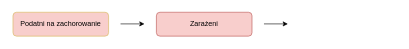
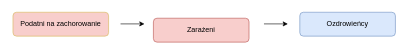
(204, 24) -> (201, 30)
none -> (348, 24)
